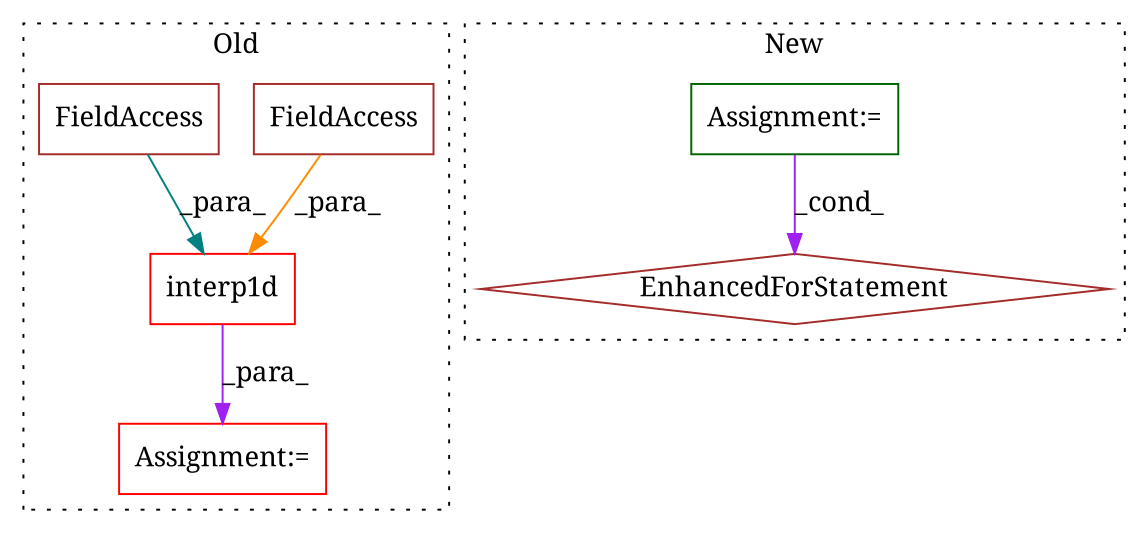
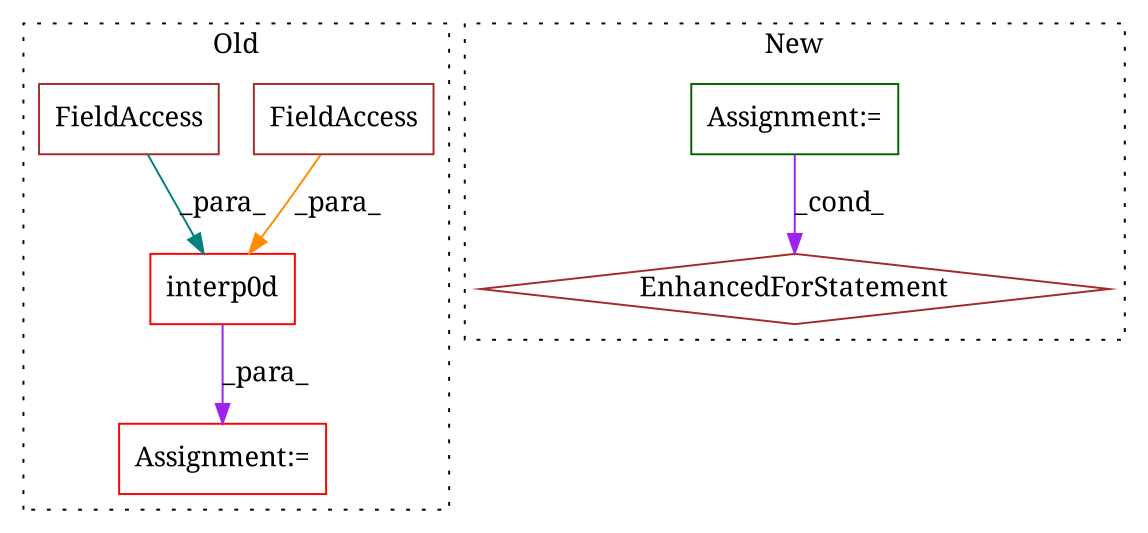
(223, 289) -> (223, 289)
